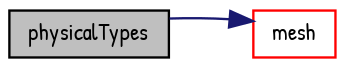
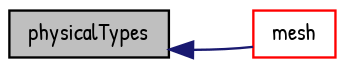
(200, 18) -> (223, 49)
